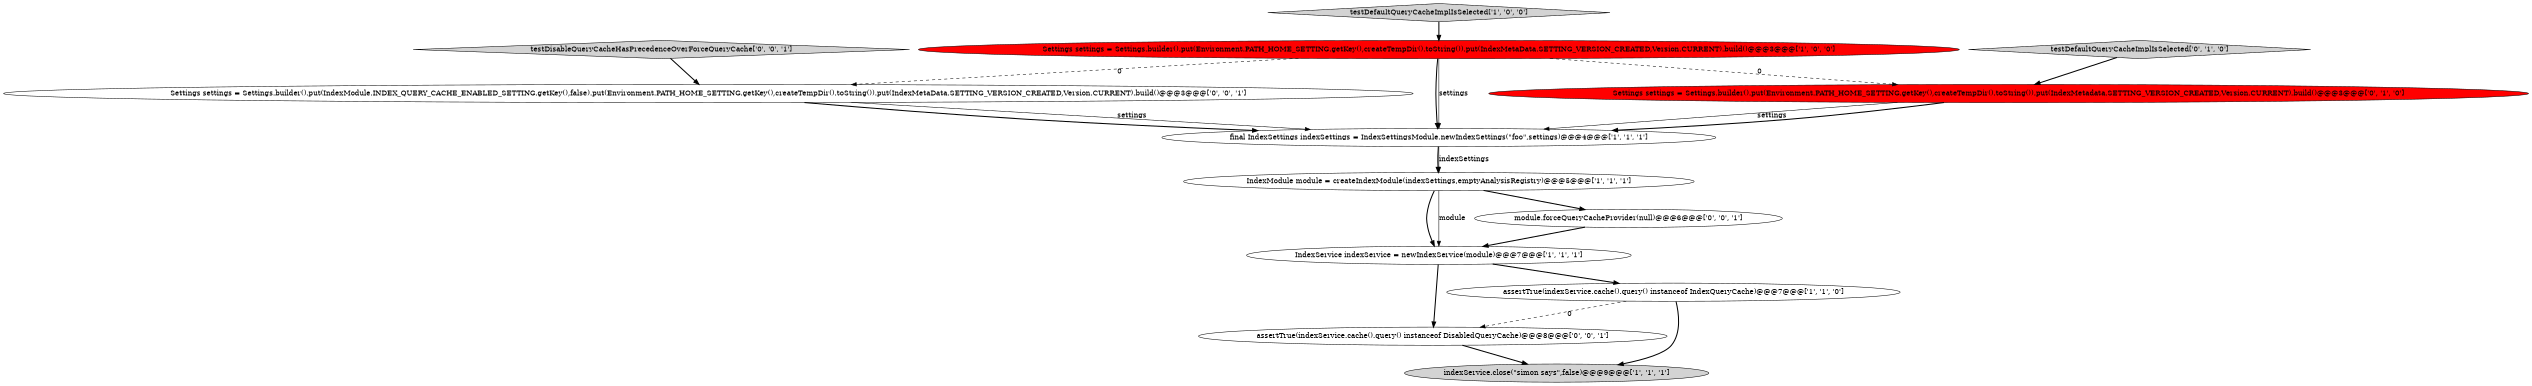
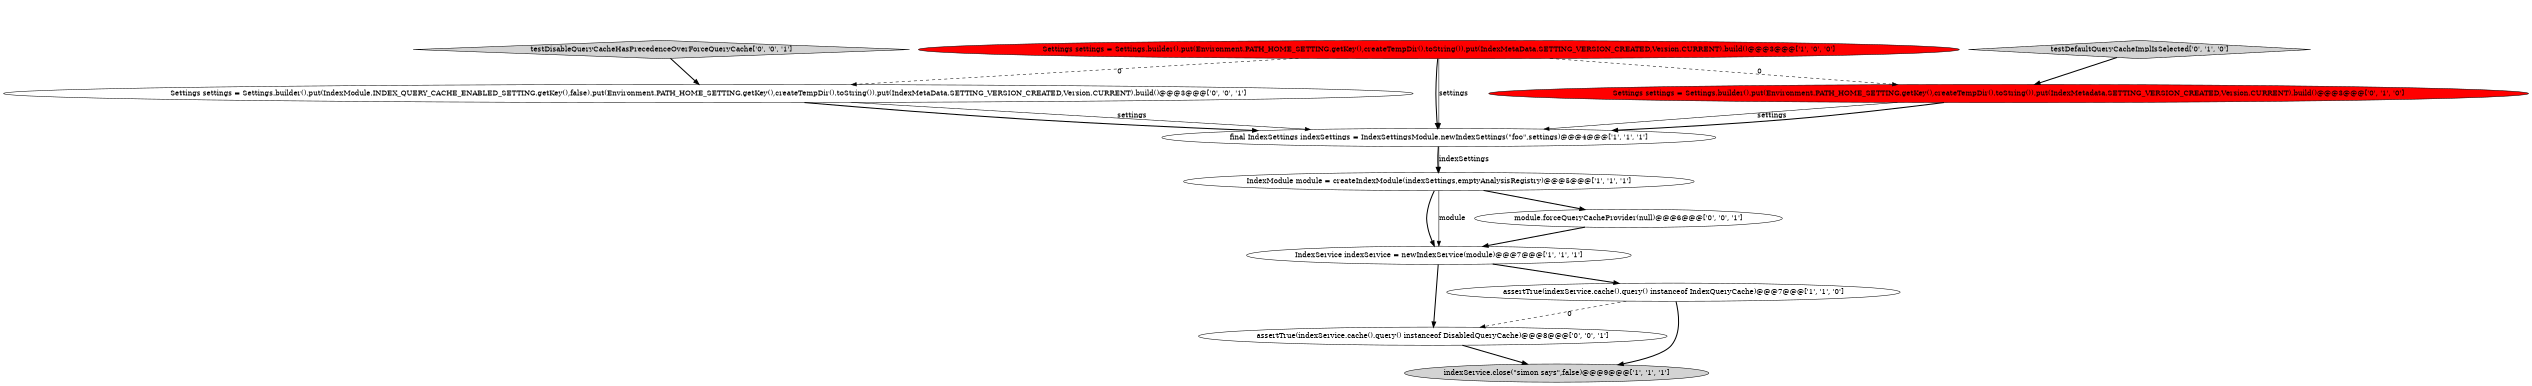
(1439, 13) -> none
